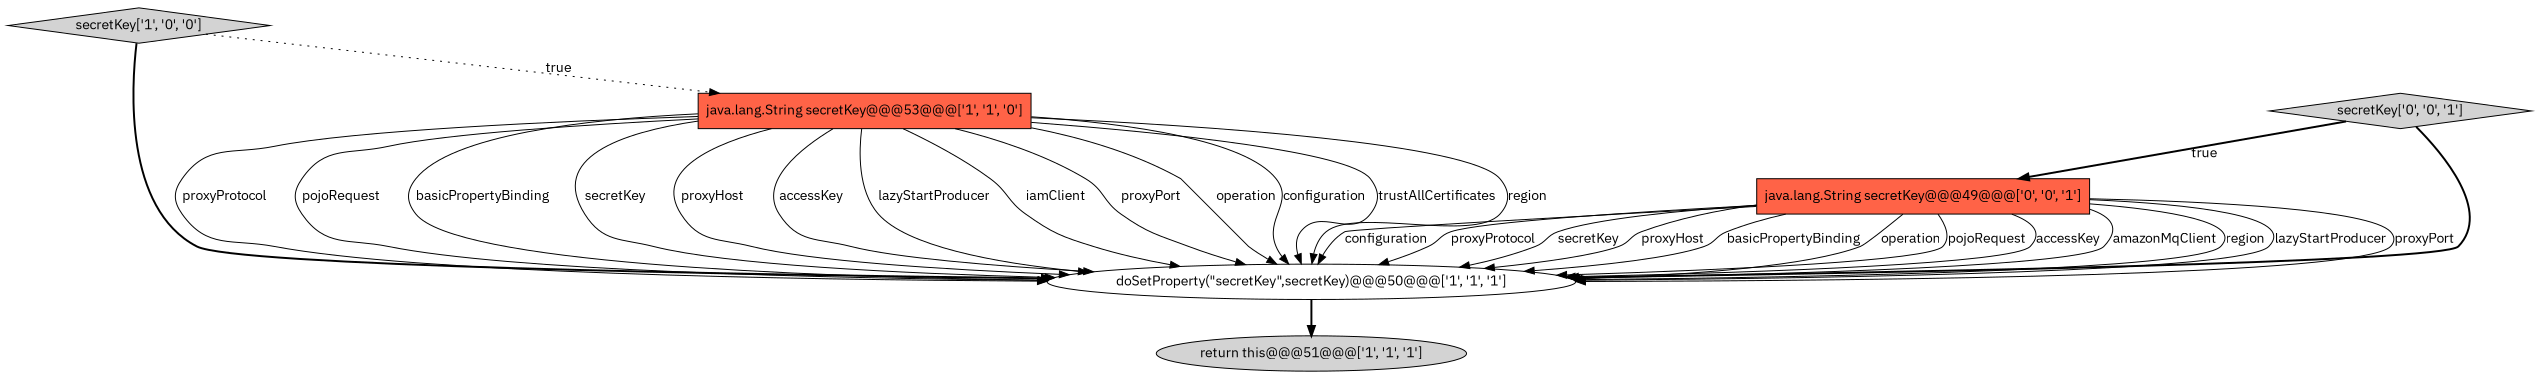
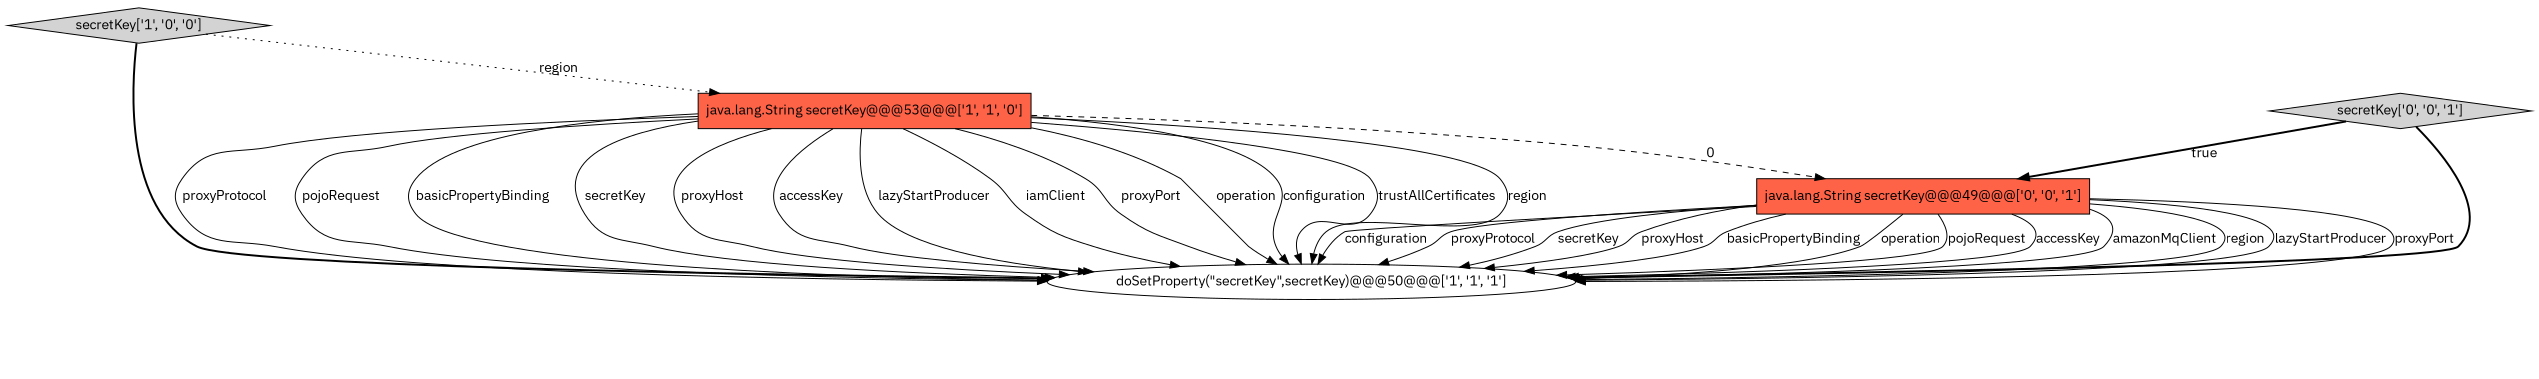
(559, 68) -> (559, 68)
none -> (1424, 134)
(1311, 354) -> none
